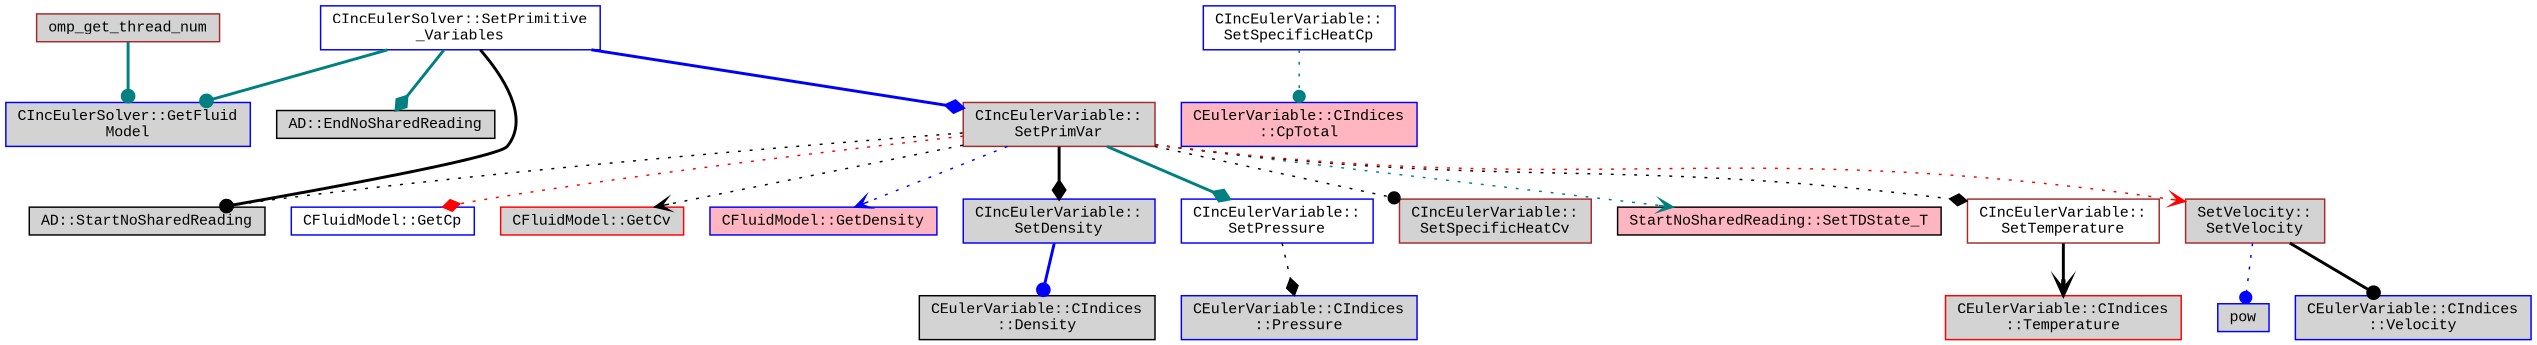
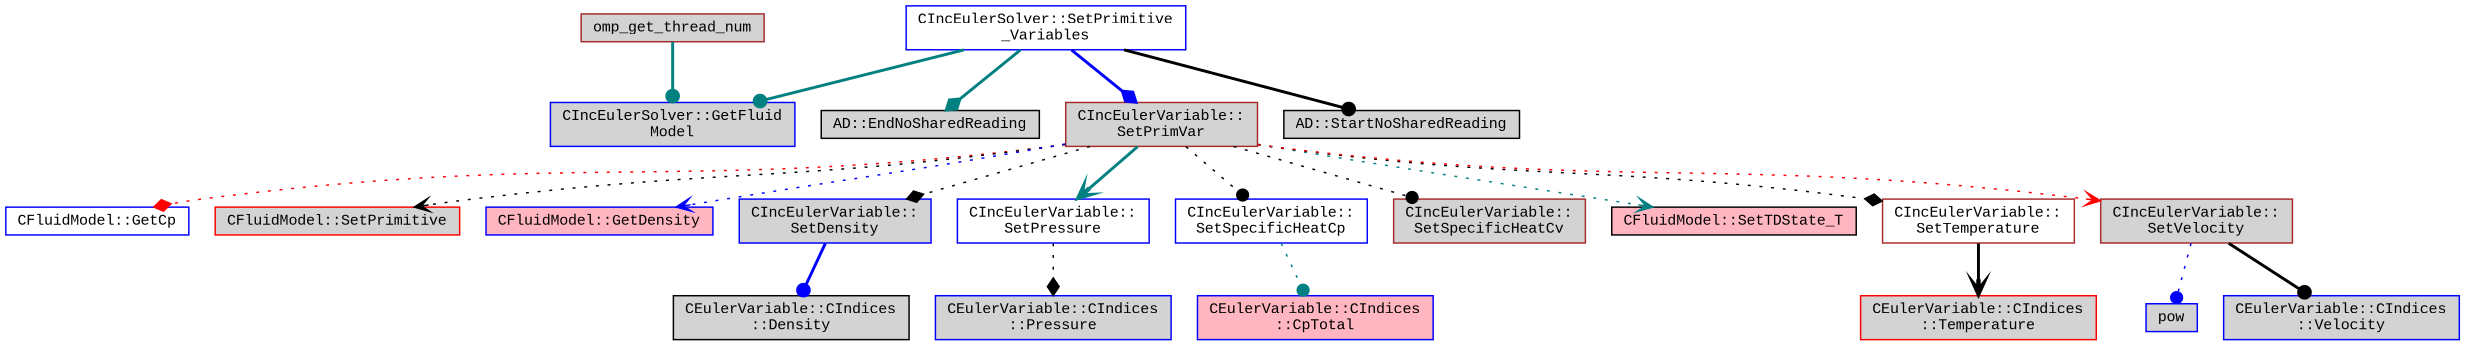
(597, 164) -> (1212, 169)
(1059, 164) -> (1007, 170)
(1160, 169) -> (1113, 168)
(592, 221) -> (337, 221)
(1779, 221) -> (1734, 221)
(2255, 221) -> (2197, 221)
